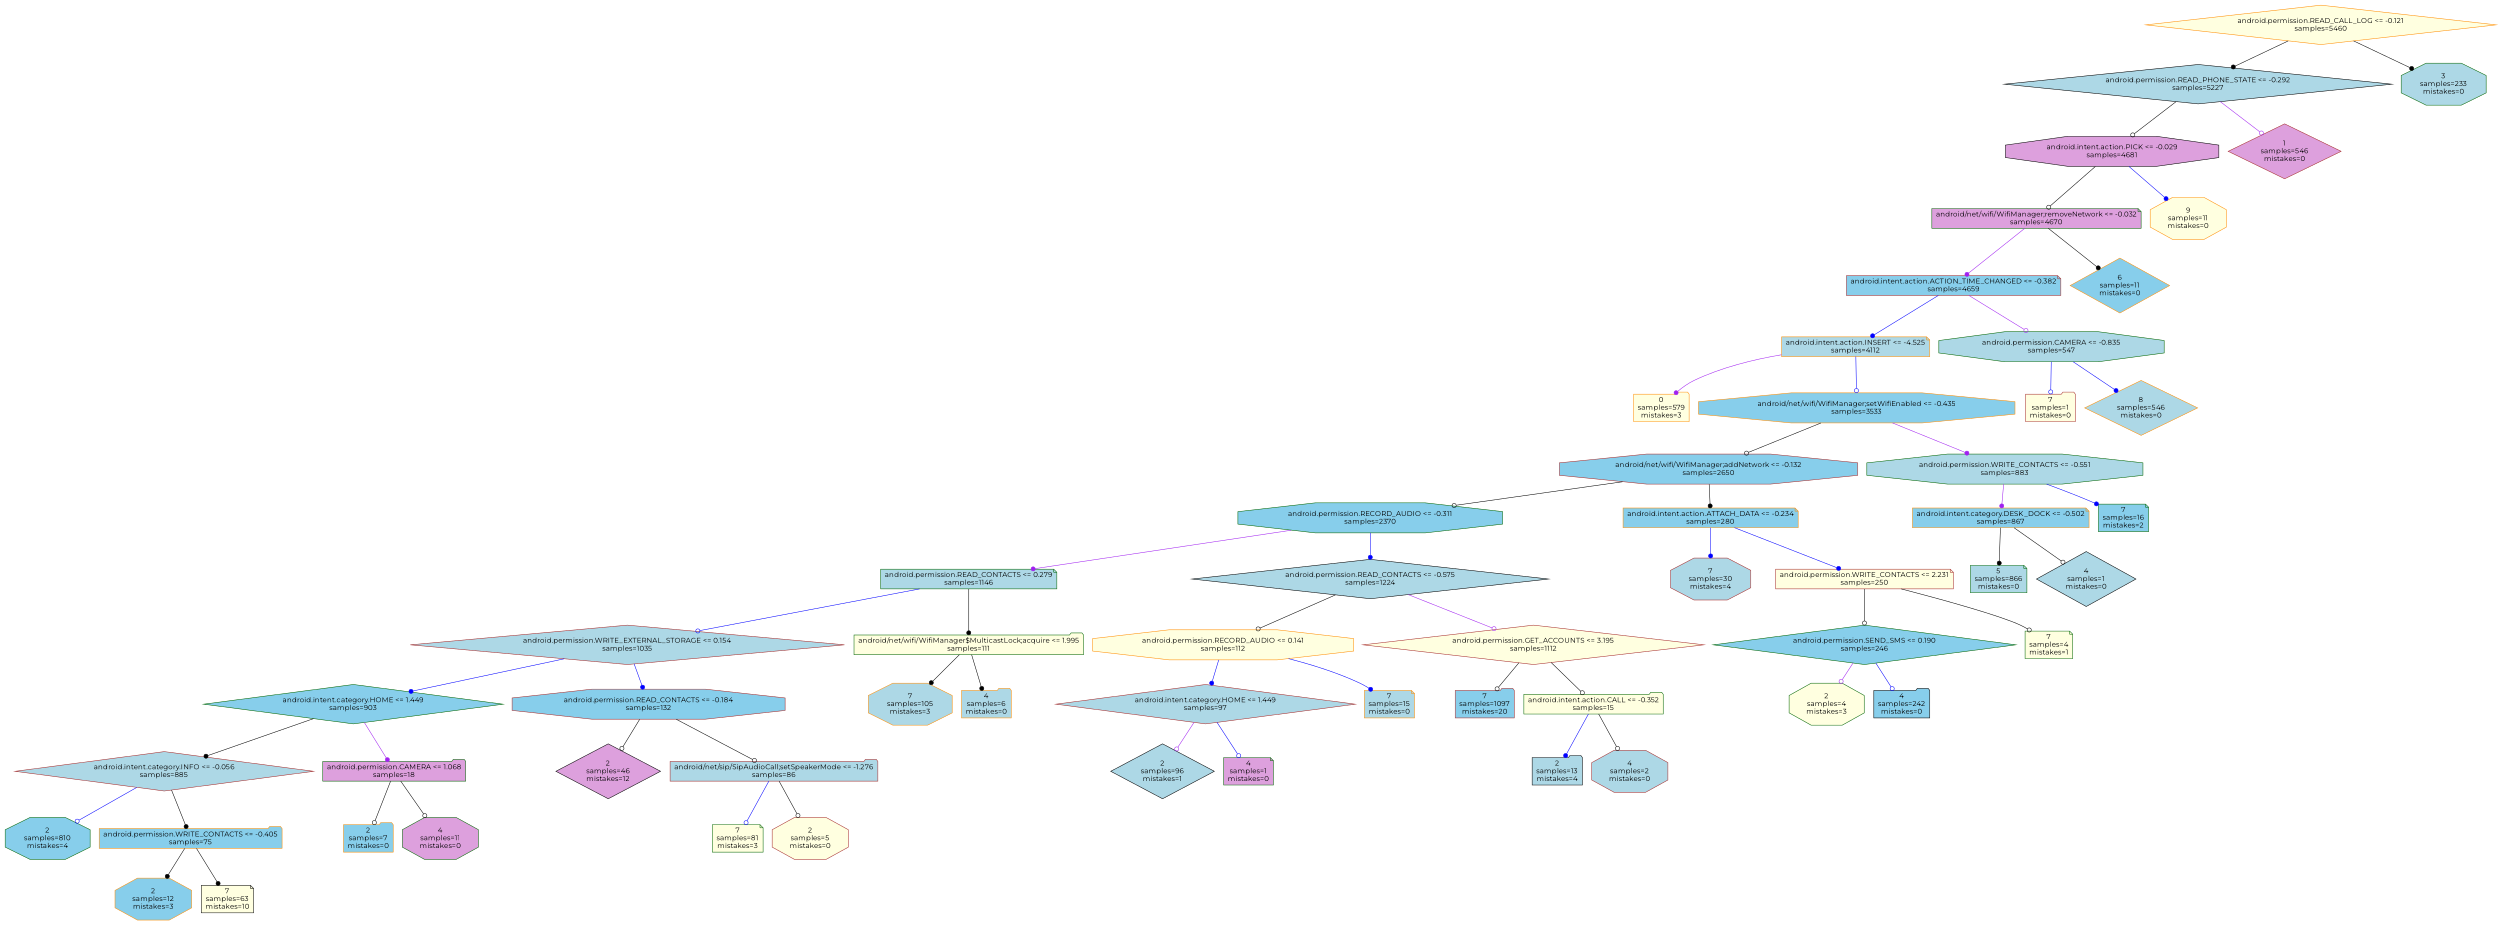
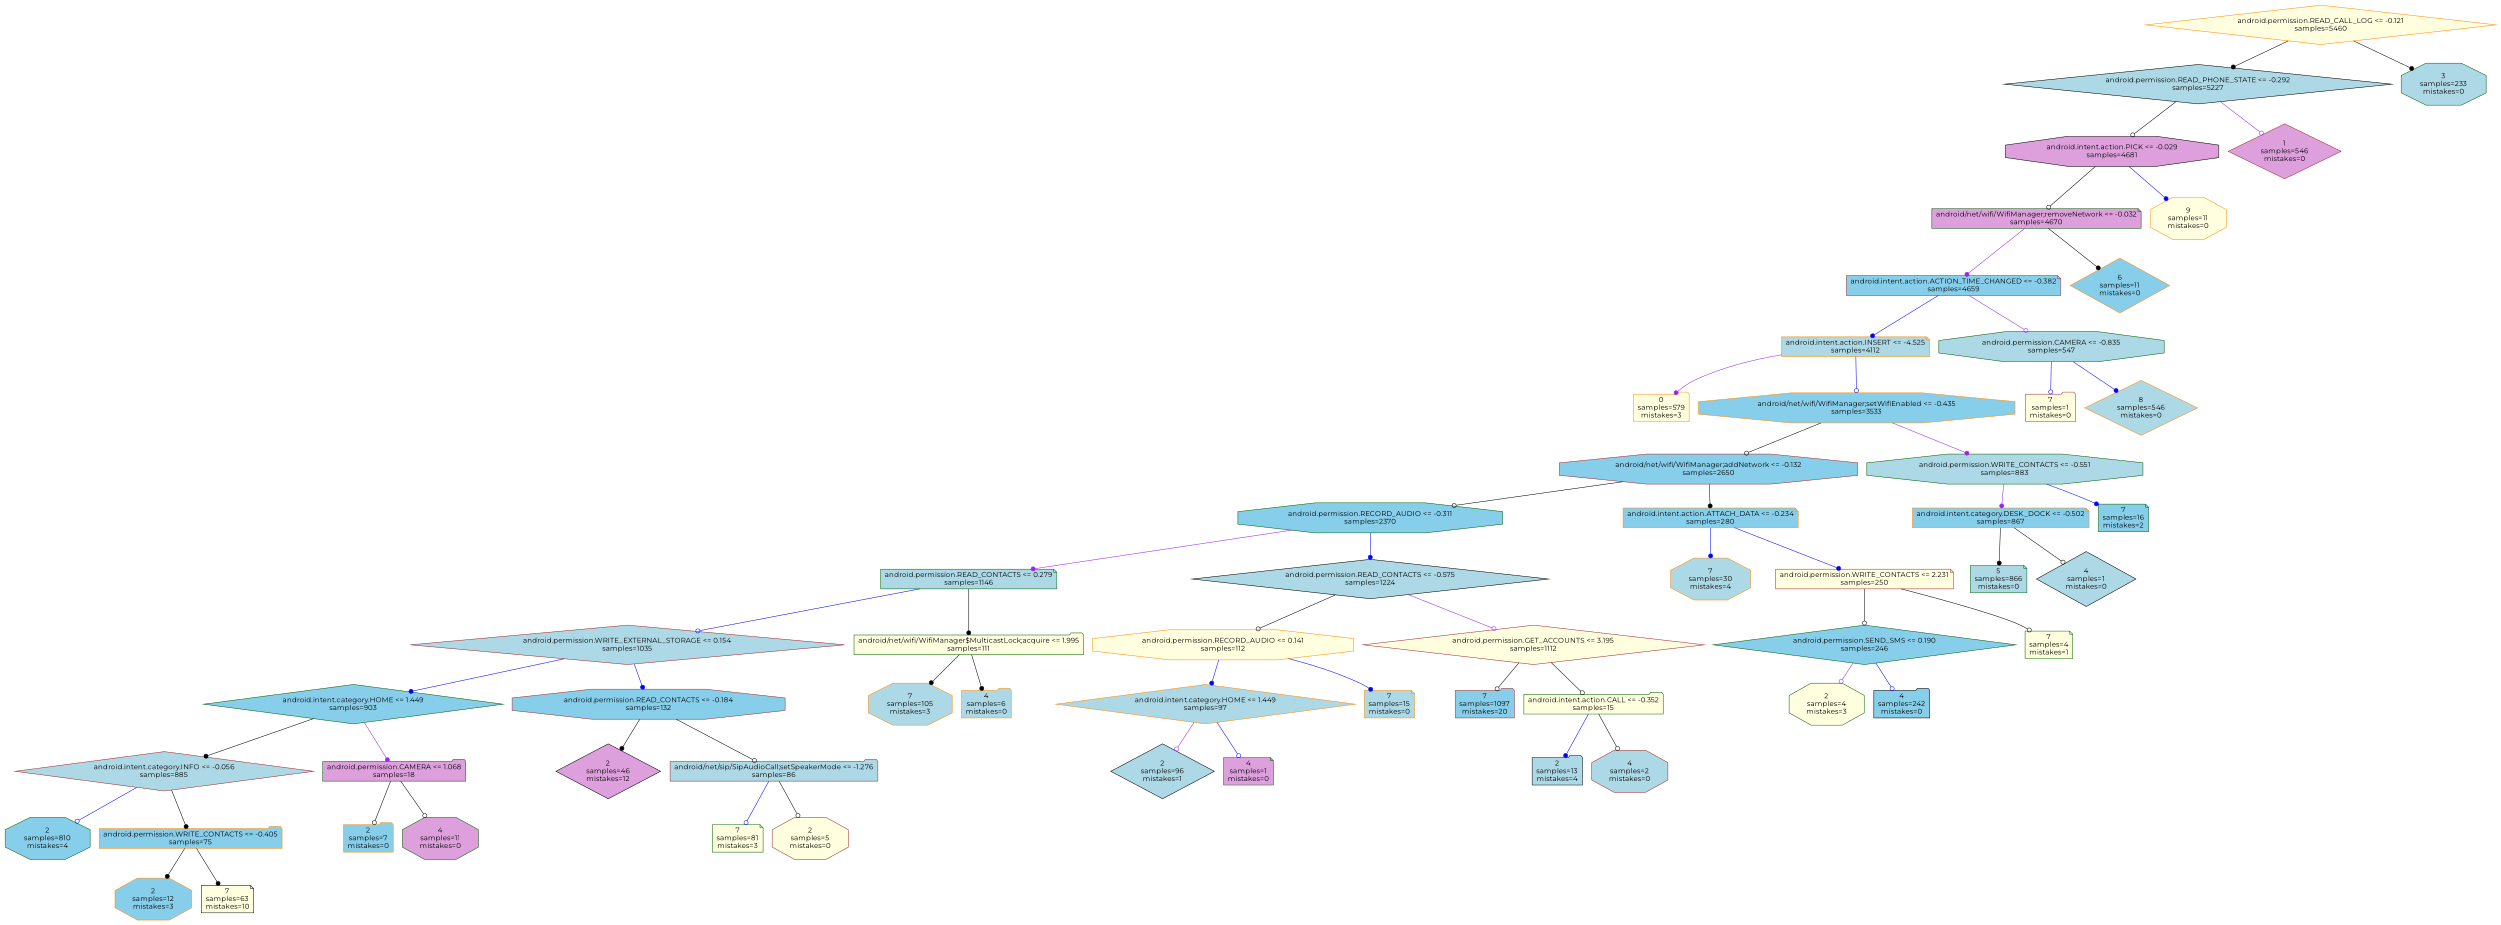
(1711, 579) -> (1711, 579)
(1206, 704) -> (1206, 704)
(631, 733) -> (631, 733)
